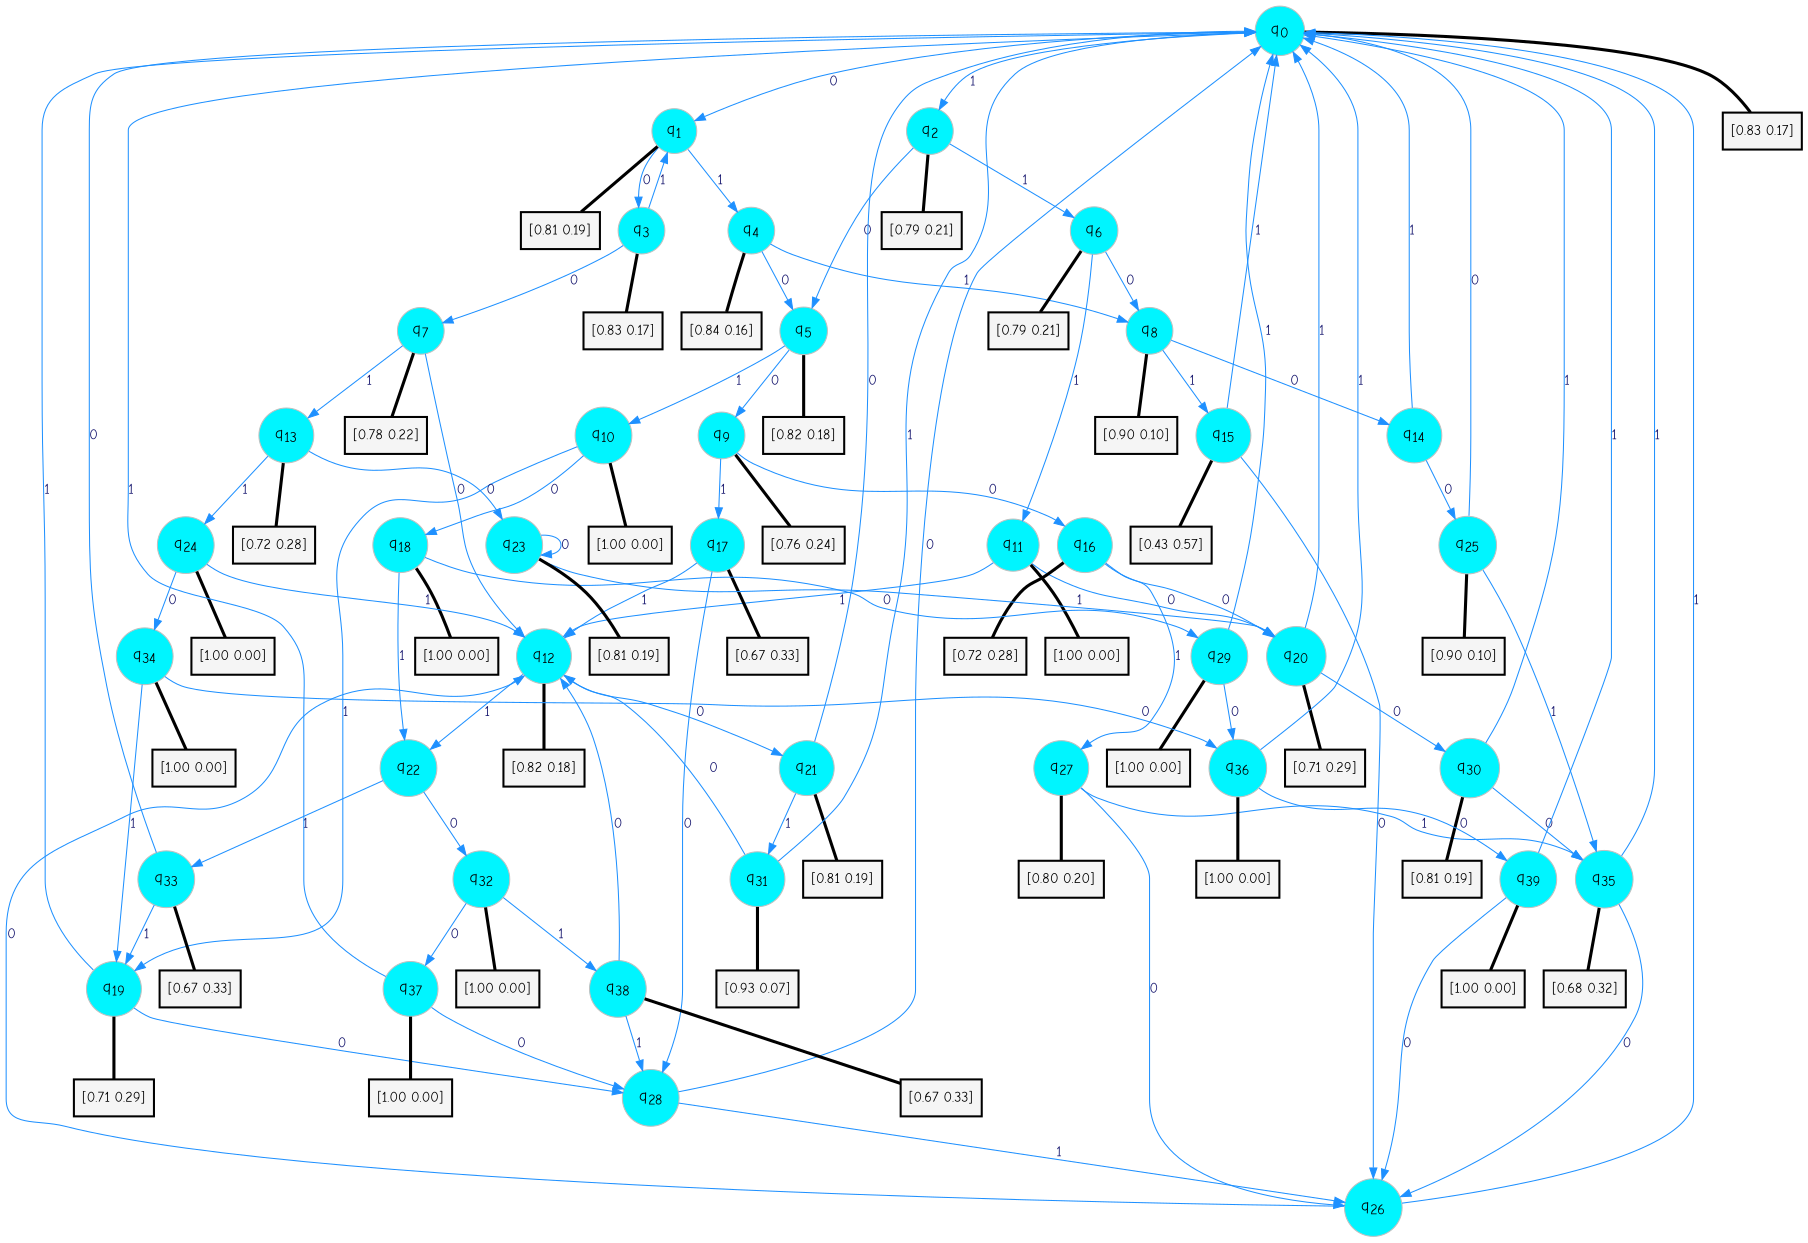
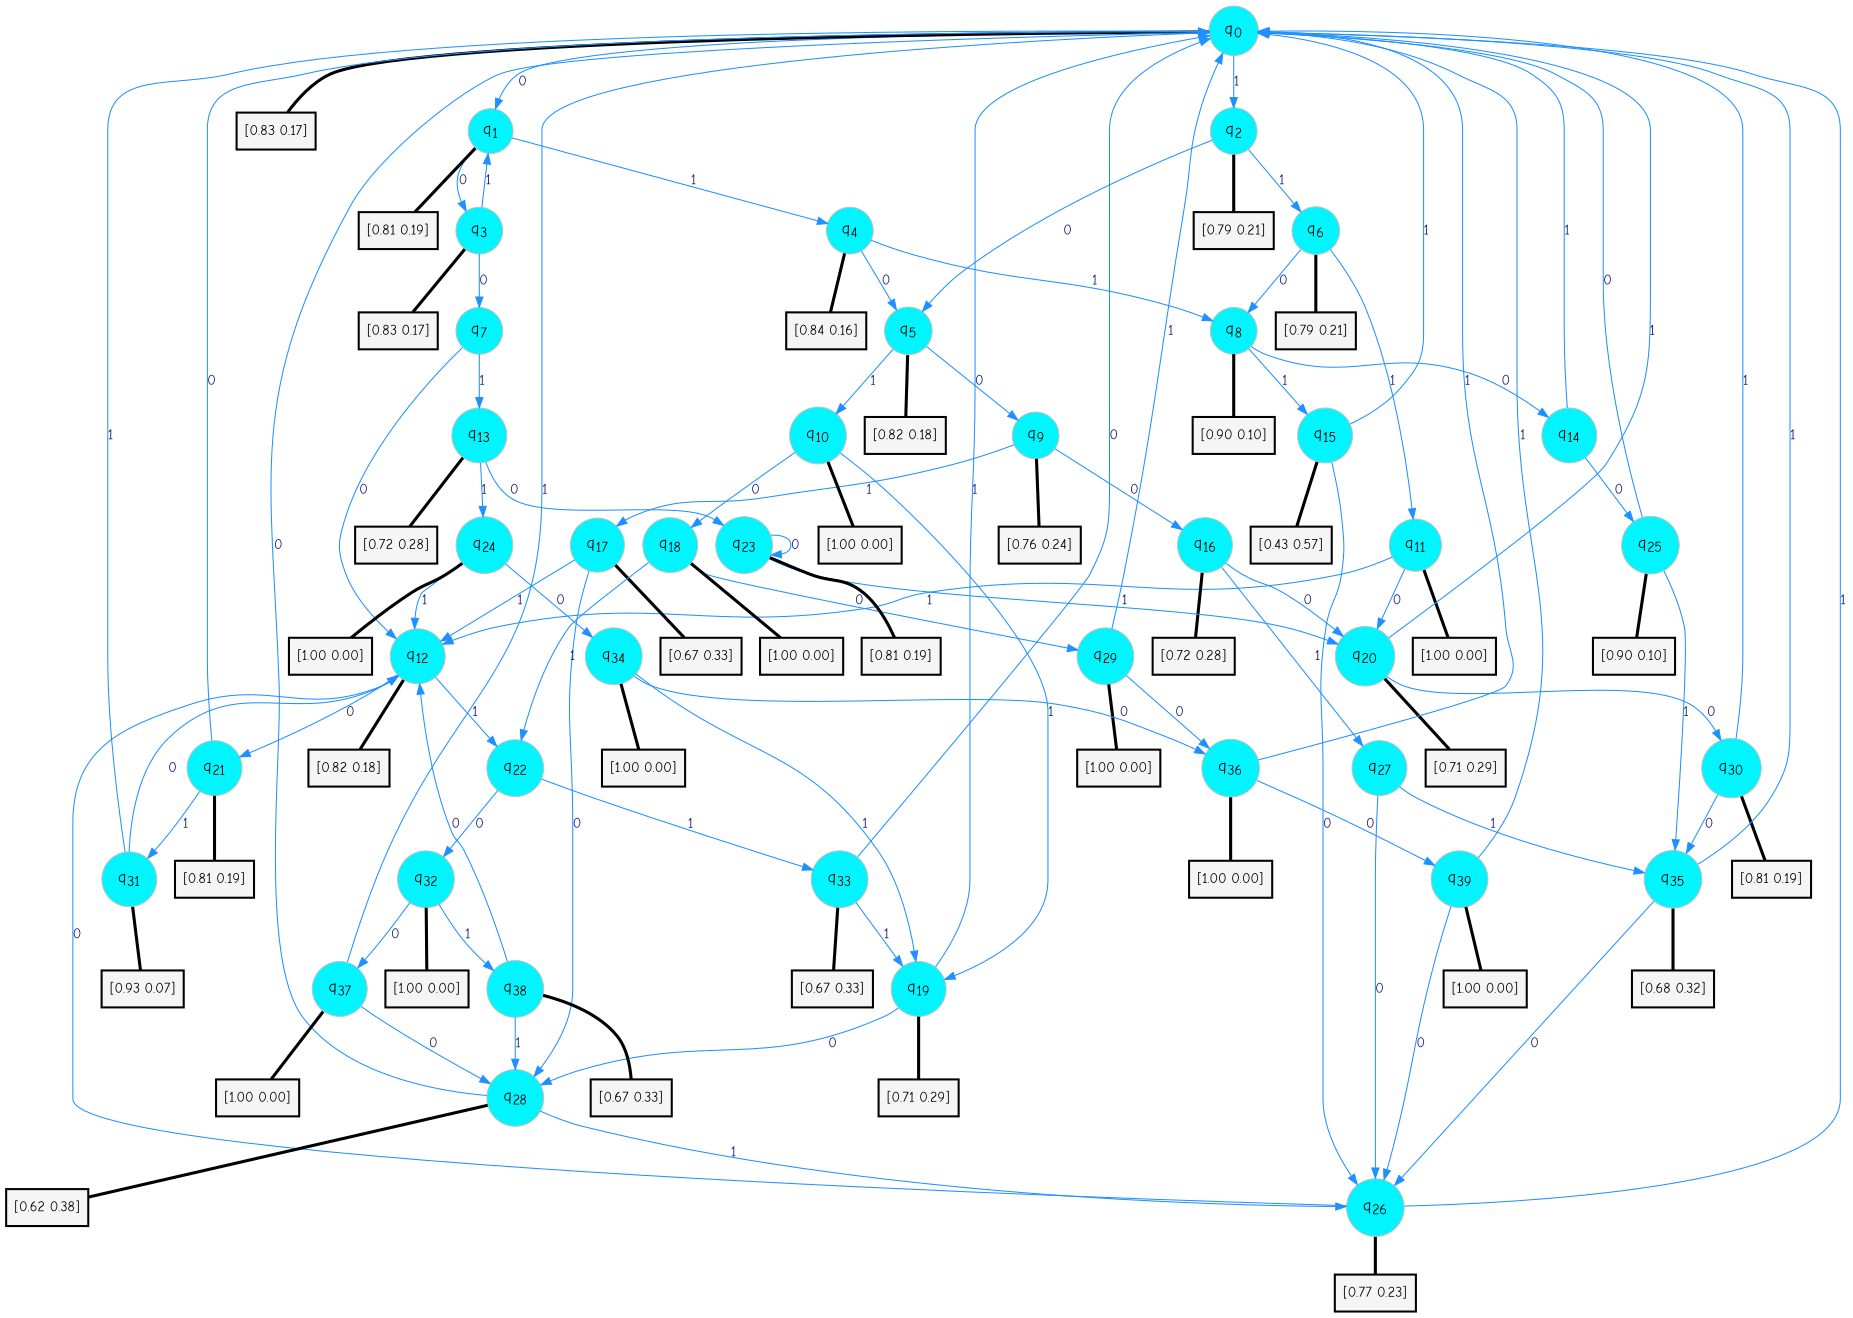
(386, 435) -> none
(1061, 879) -> none
none -> (47, 1208)
none -> (1375, 1293)
